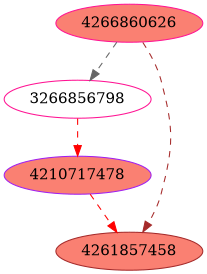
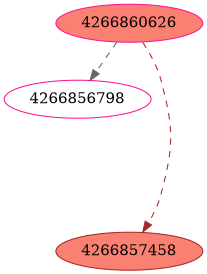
(78, 99) -> (78, 99)
(78, 175) -> none
(129, 251) -> (129, 251)
